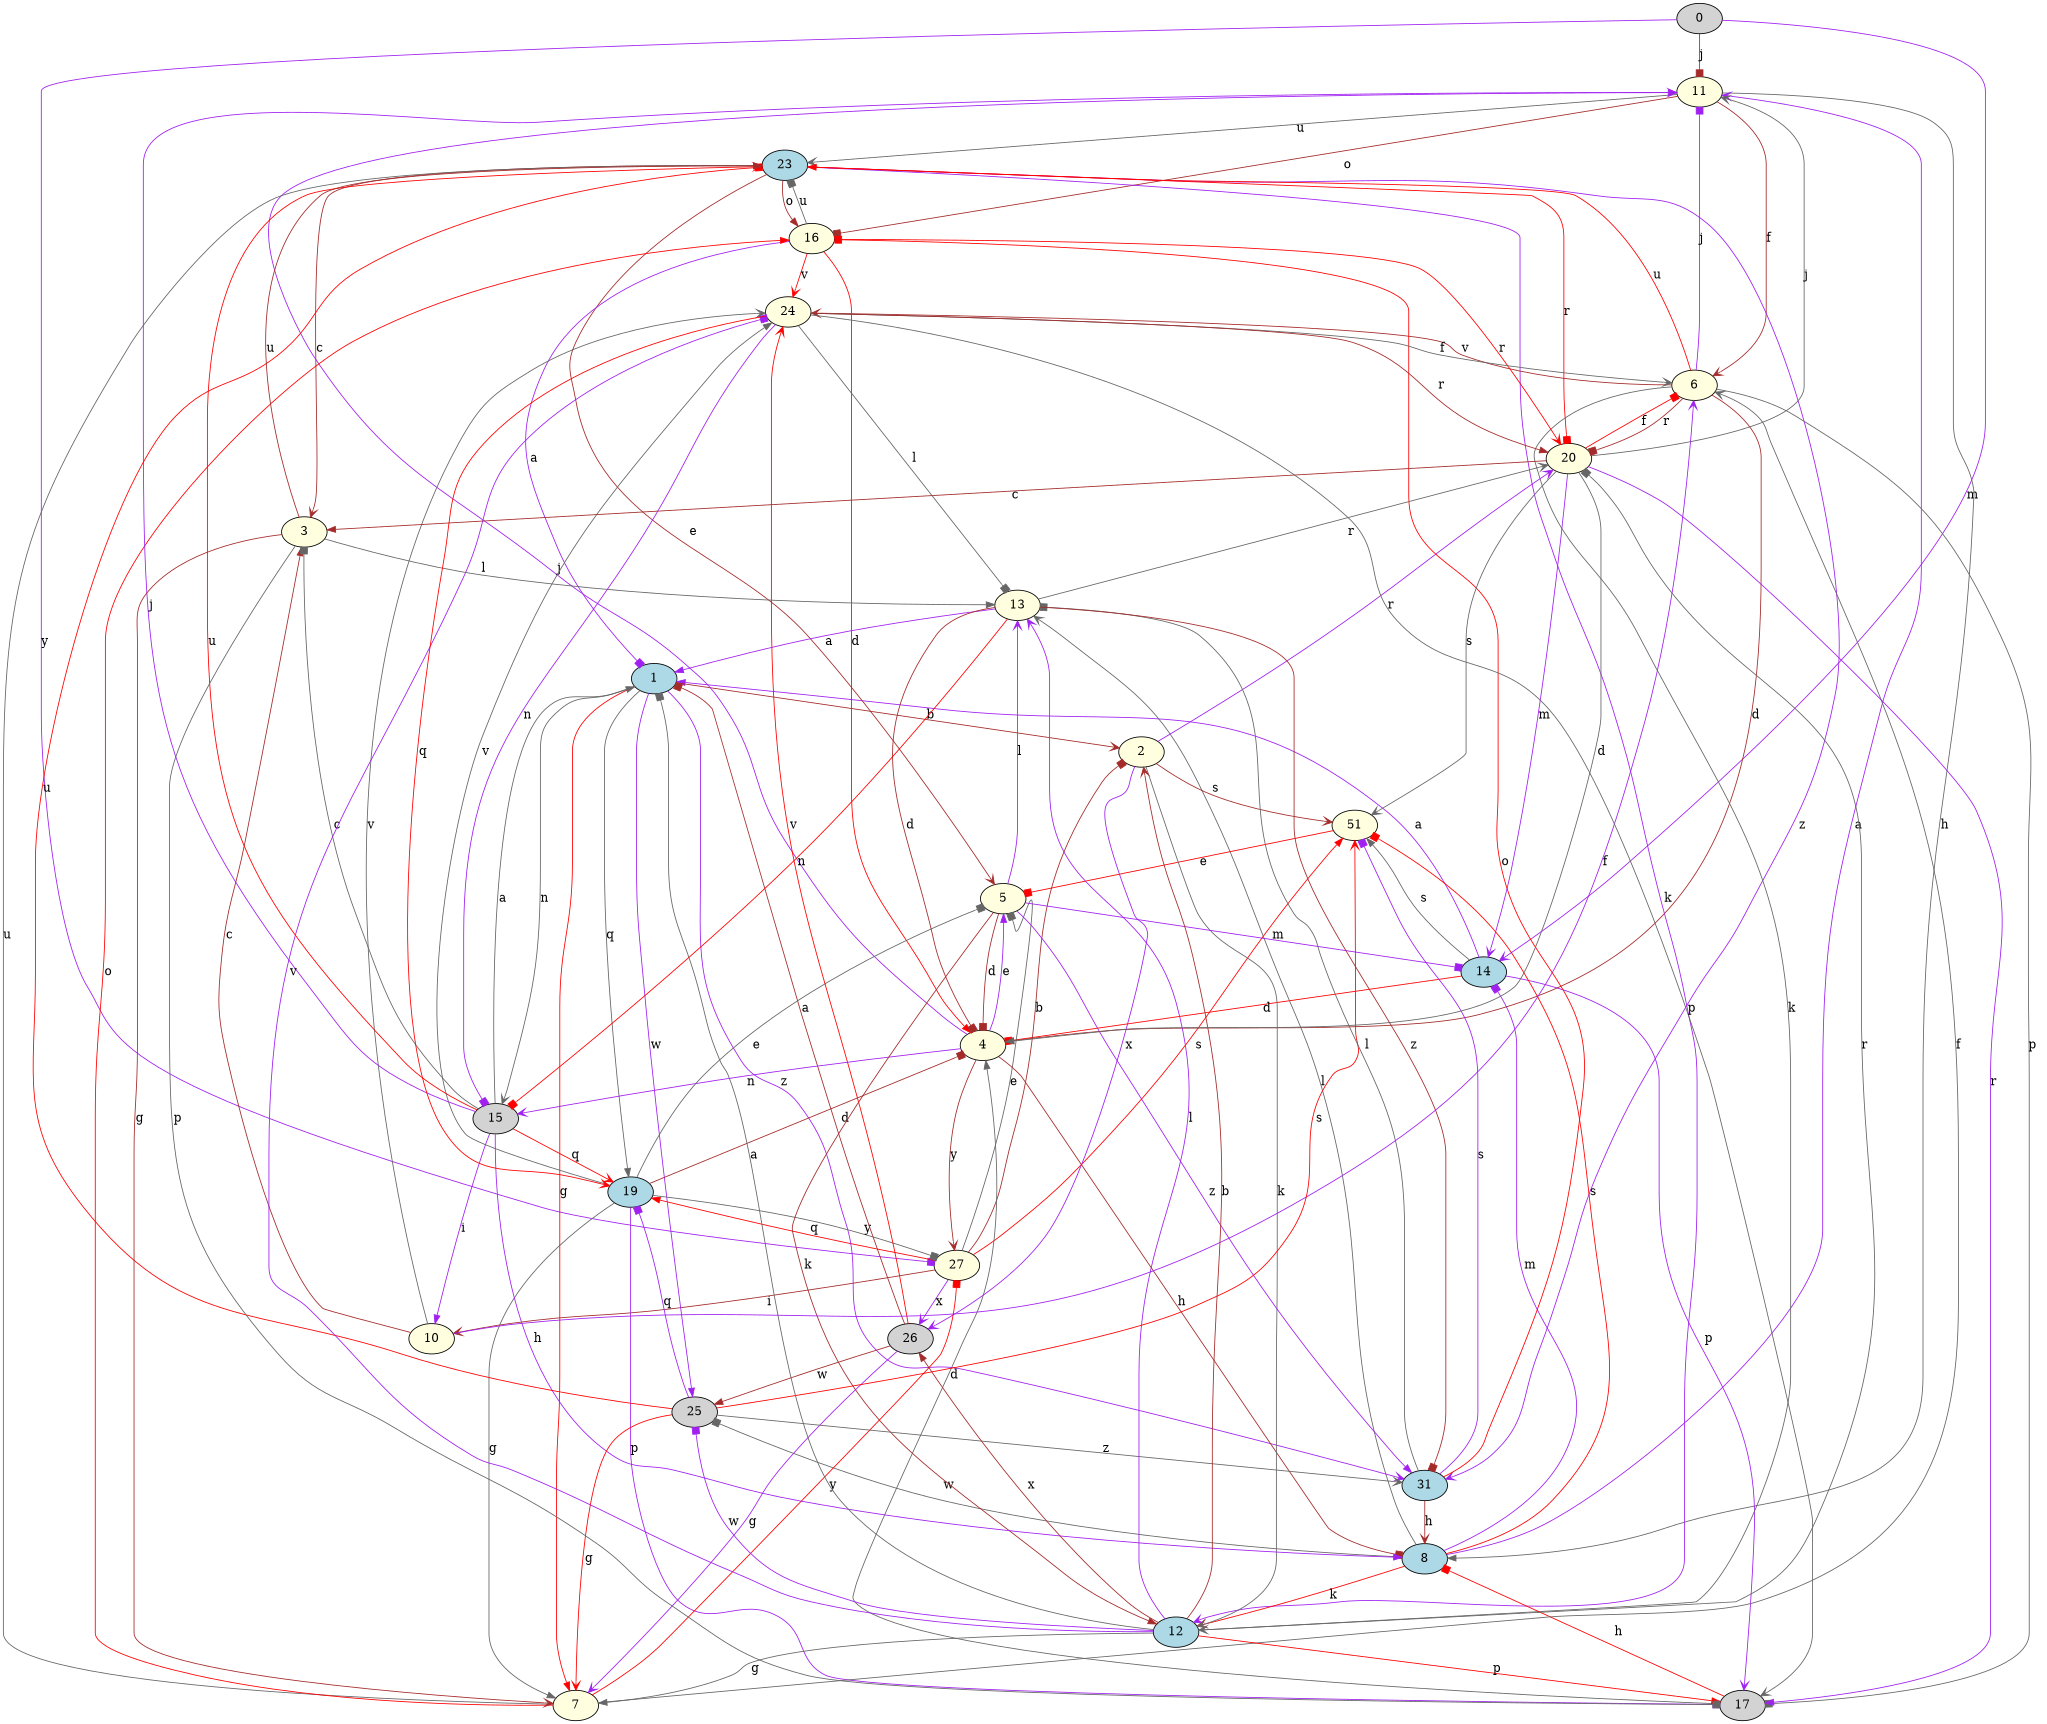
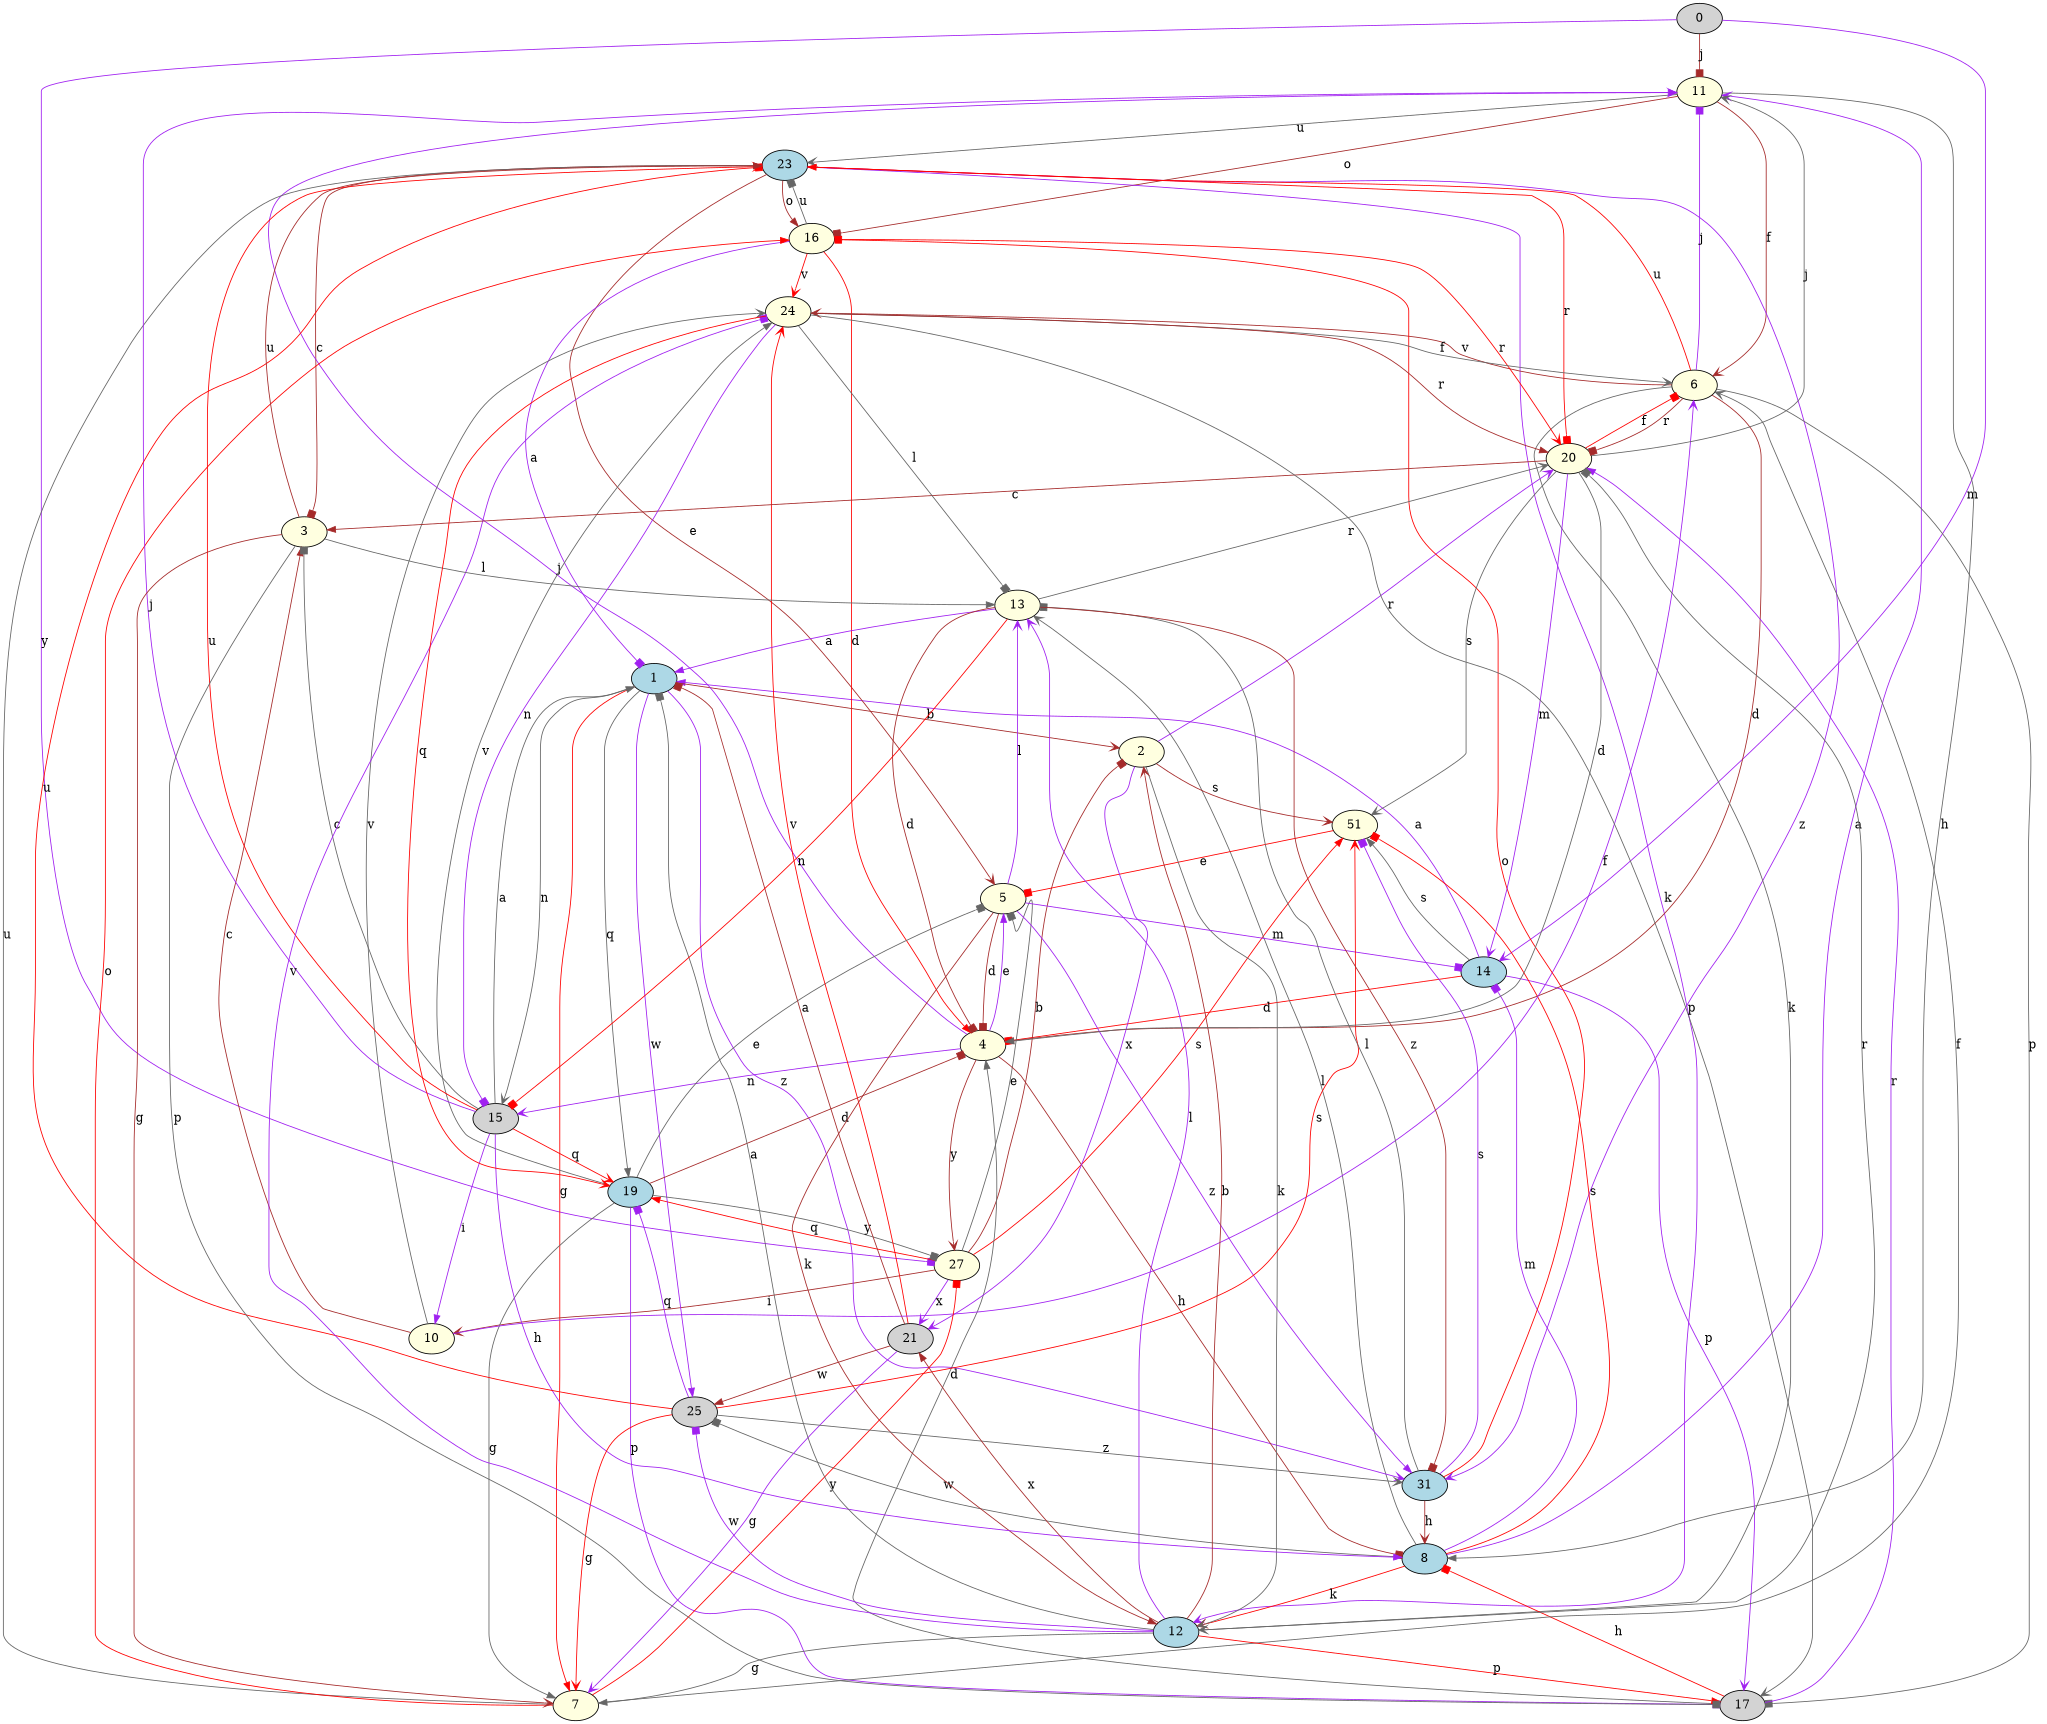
(324, 209) -> (324, 209)
(1991, 1076) -> (1892, 1059)
(910, 1339) -> (910, 1339)
